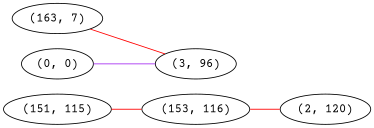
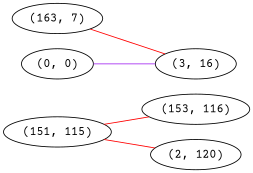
(196, 64) -> (196, 64)
(265, 109) -> (130, 144)
